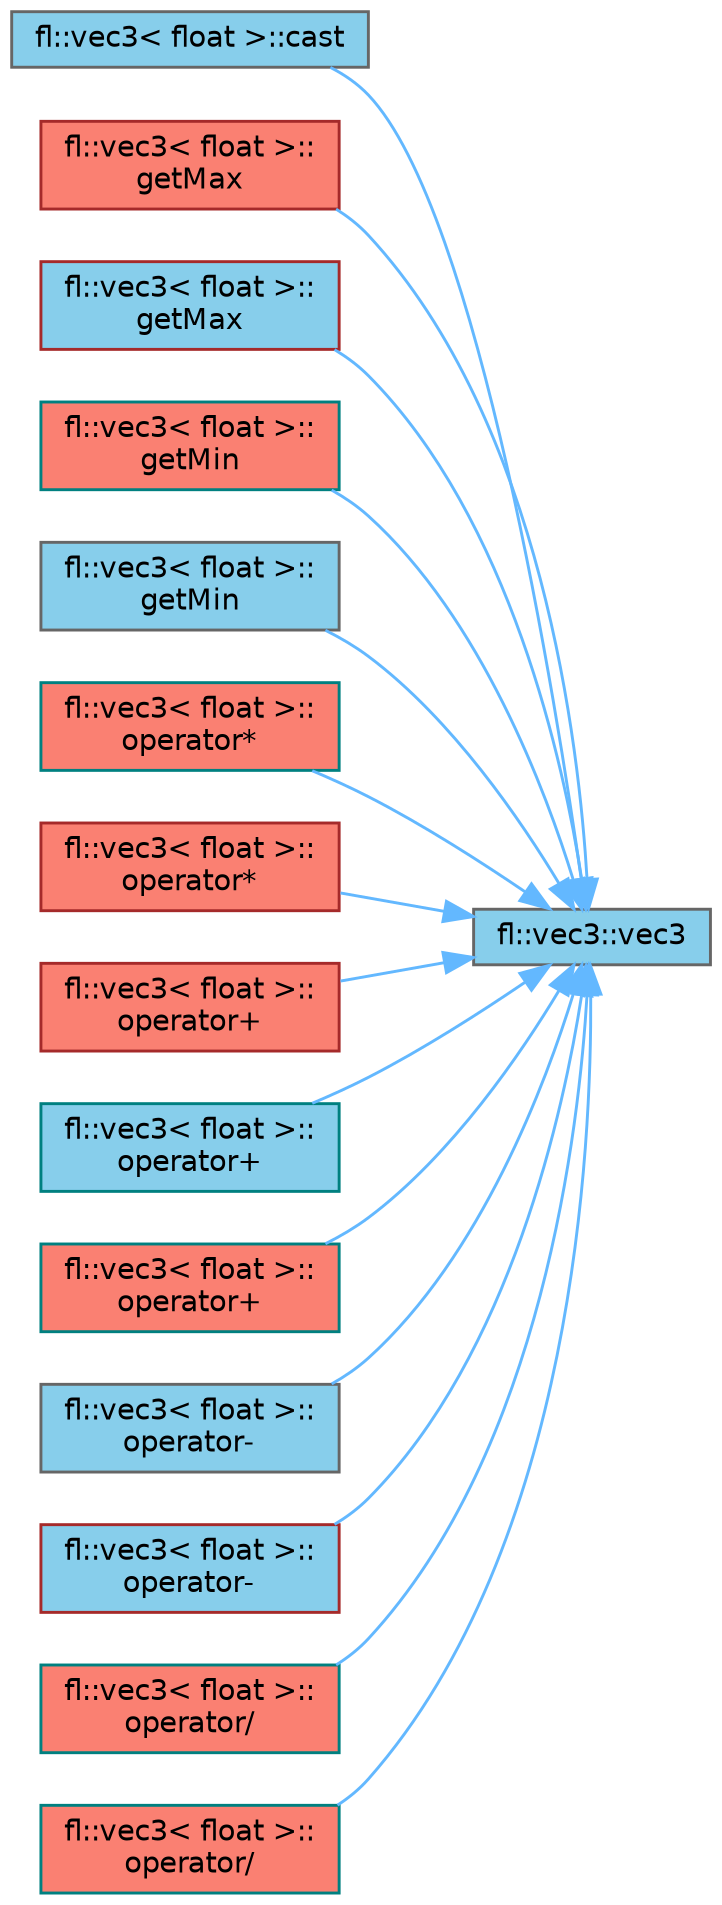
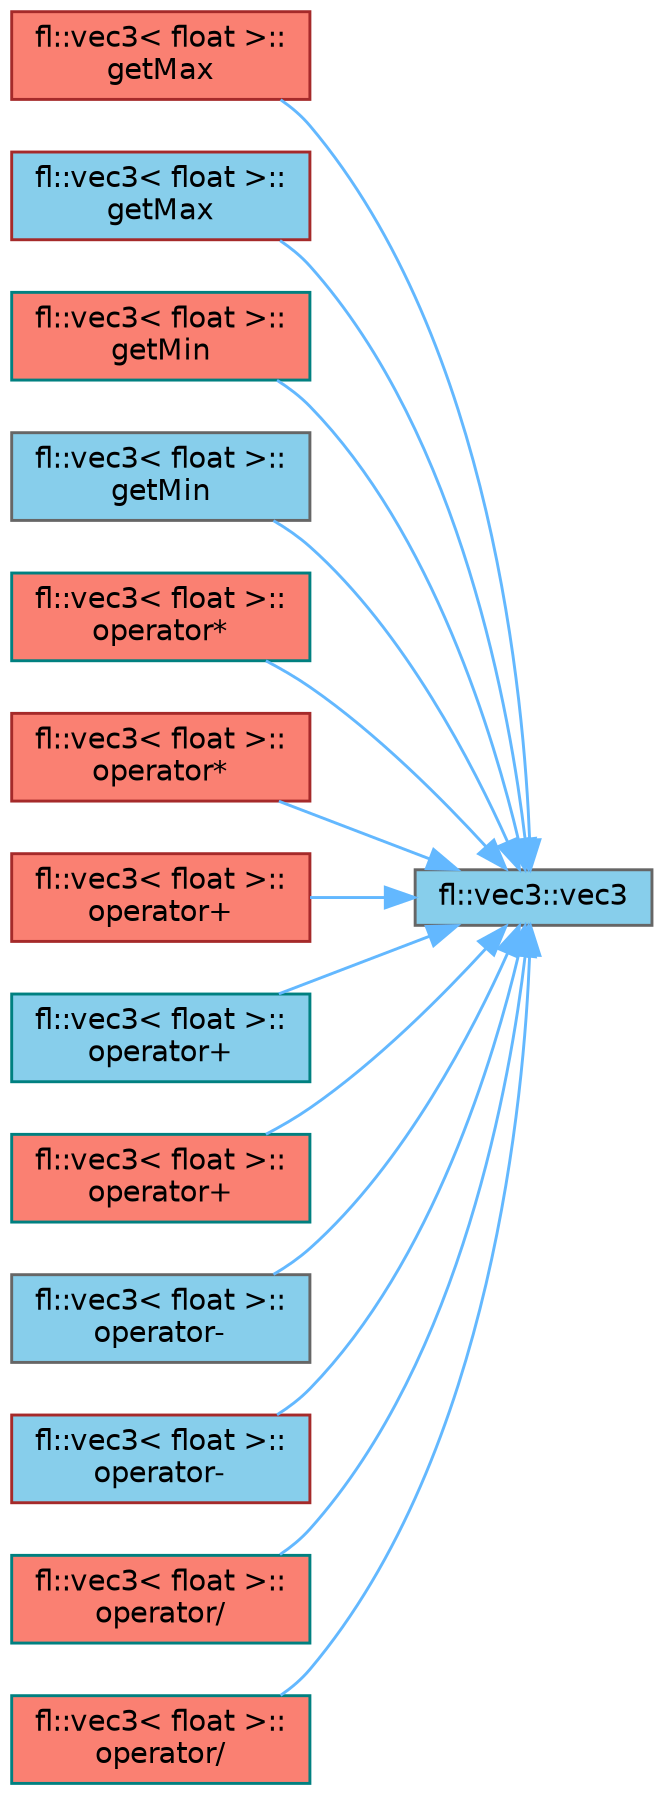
(190, 39) -> none
